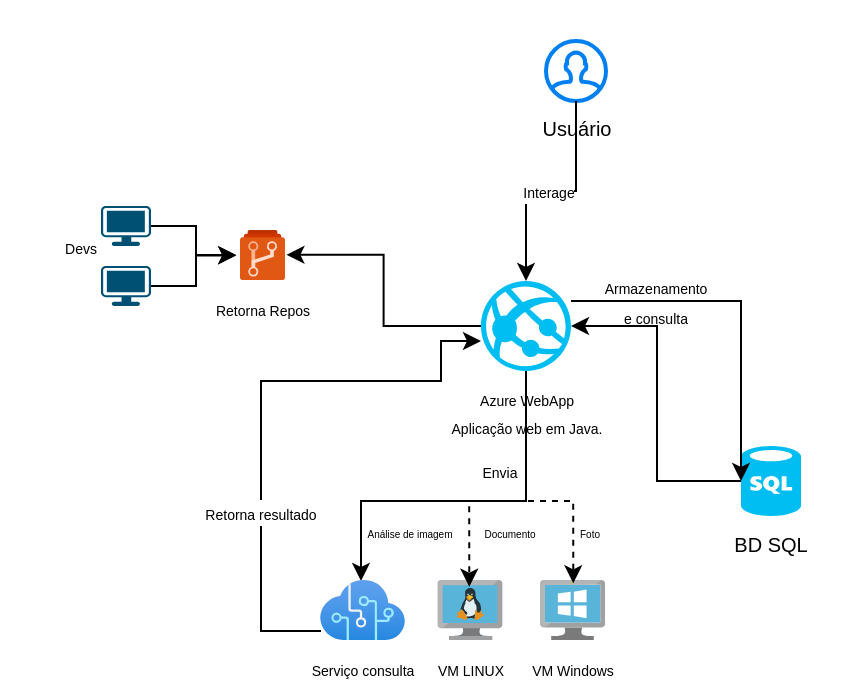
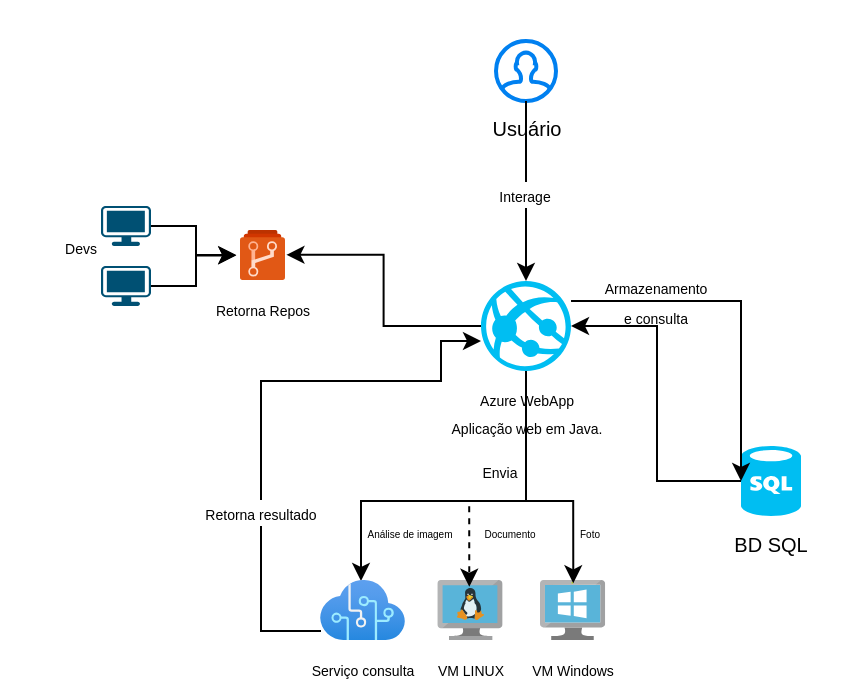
(576, 71) -> (526, 71)
(573, 512) -> (573, 512)
